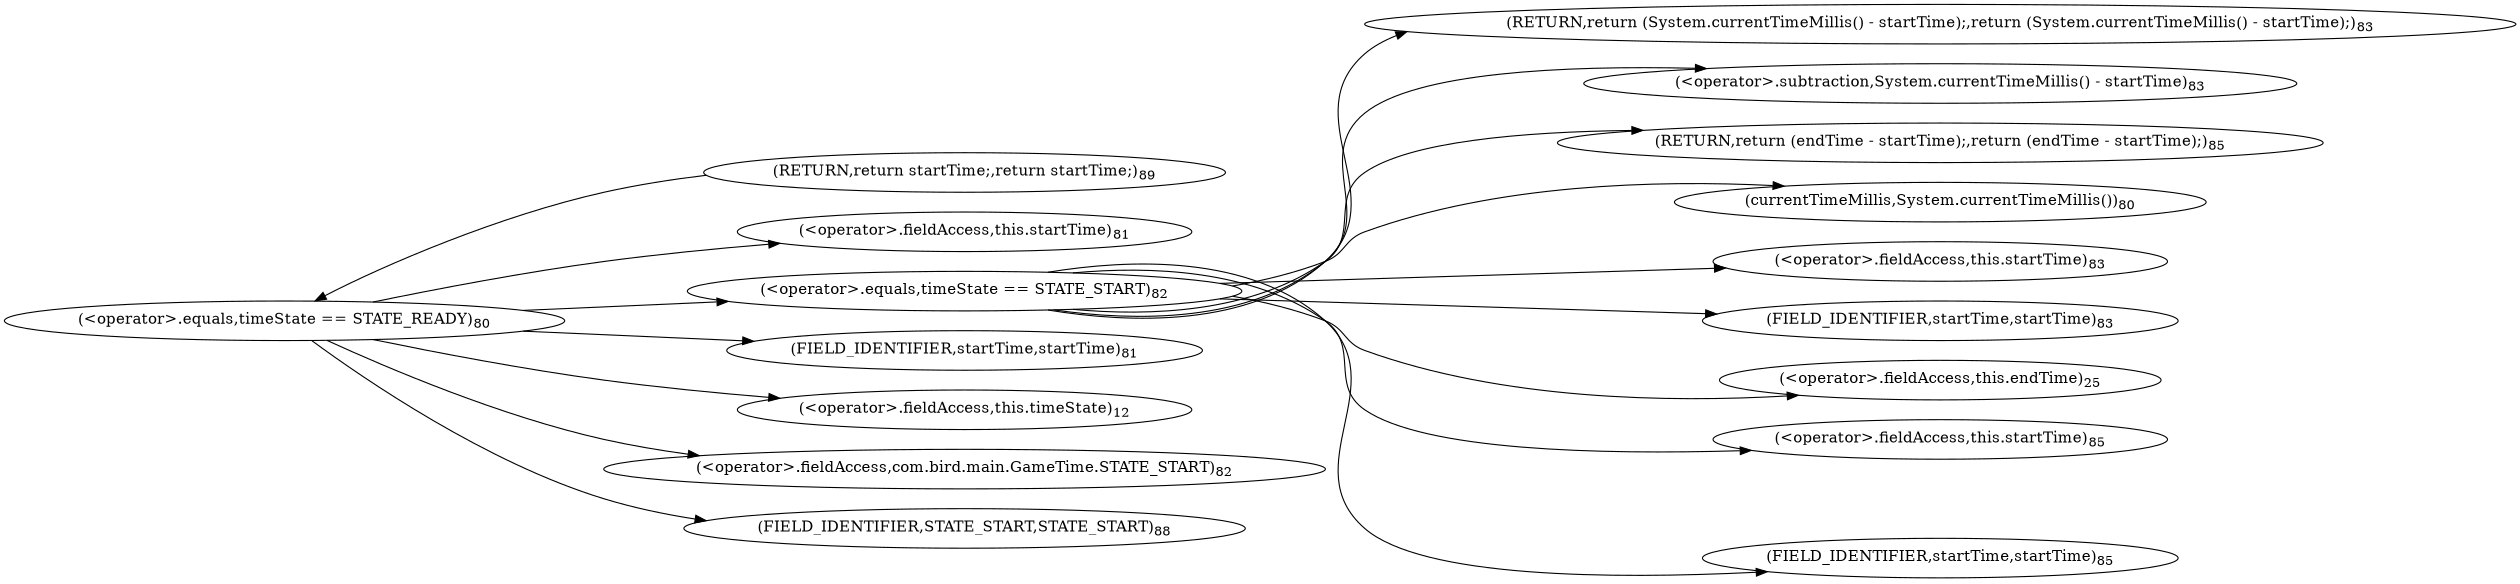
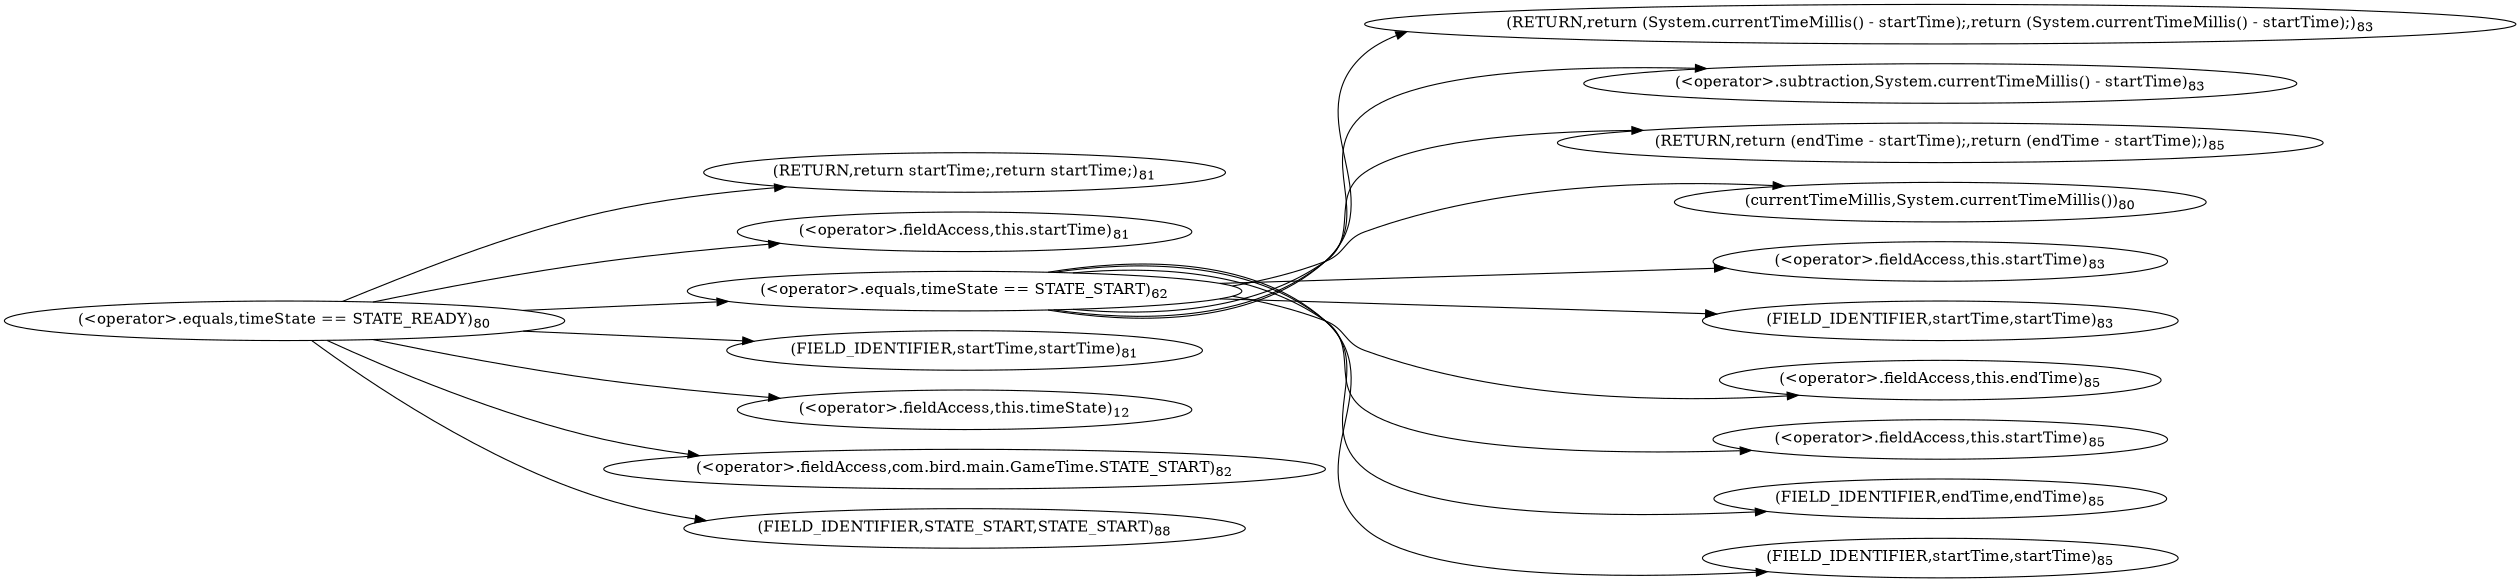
(1147, 171) -> (1147, 171)
(511, 219) -> (554, 225)
(1160, 289) -> (1160, 289)
(2092, 378) -> (2092, 378)
none -> (1940, 499)
